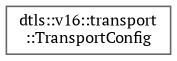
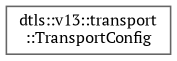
(88, 30) -> (88, 30)
